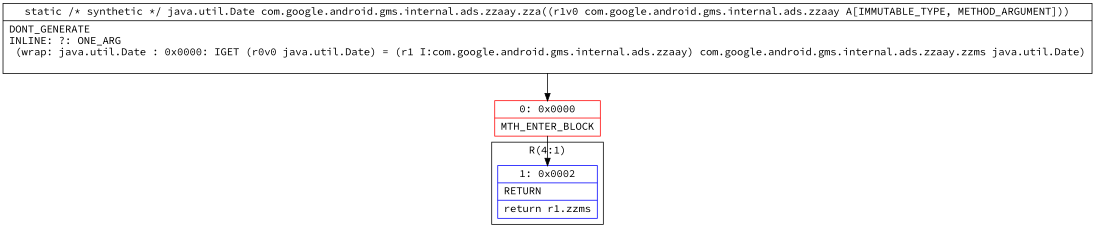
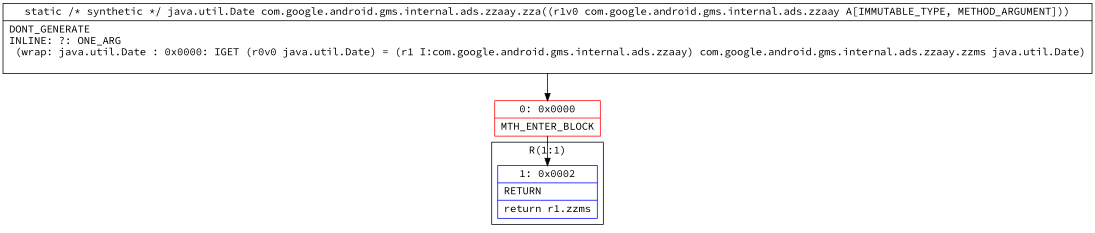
(548, 151) -> (548, 151)
